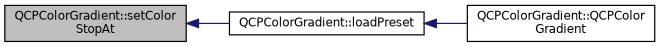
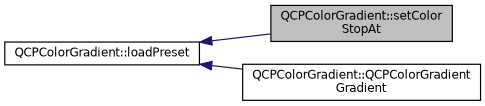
(214, 23) -> (241, 37)
(561, 23) -> (362, 82)
